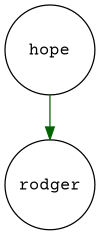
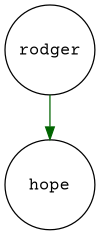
(50, 111) -> (50, 111)
